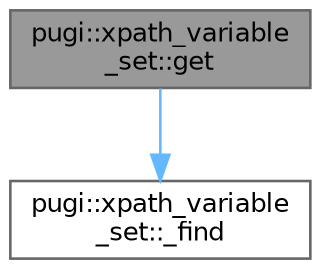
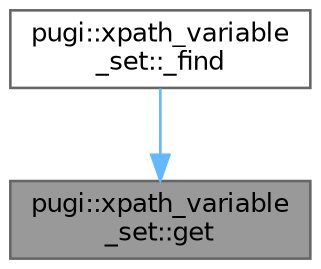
(160, 121) -> (160, 121)
